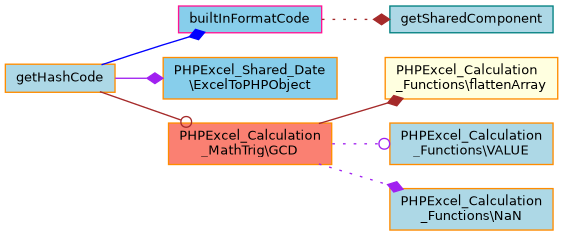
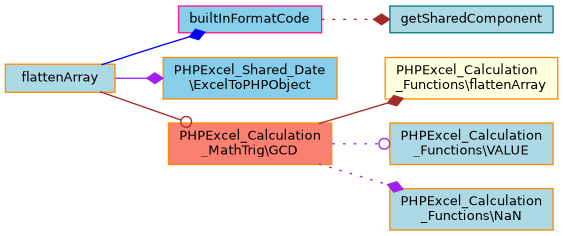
(60, 78) -> (60, 78)
